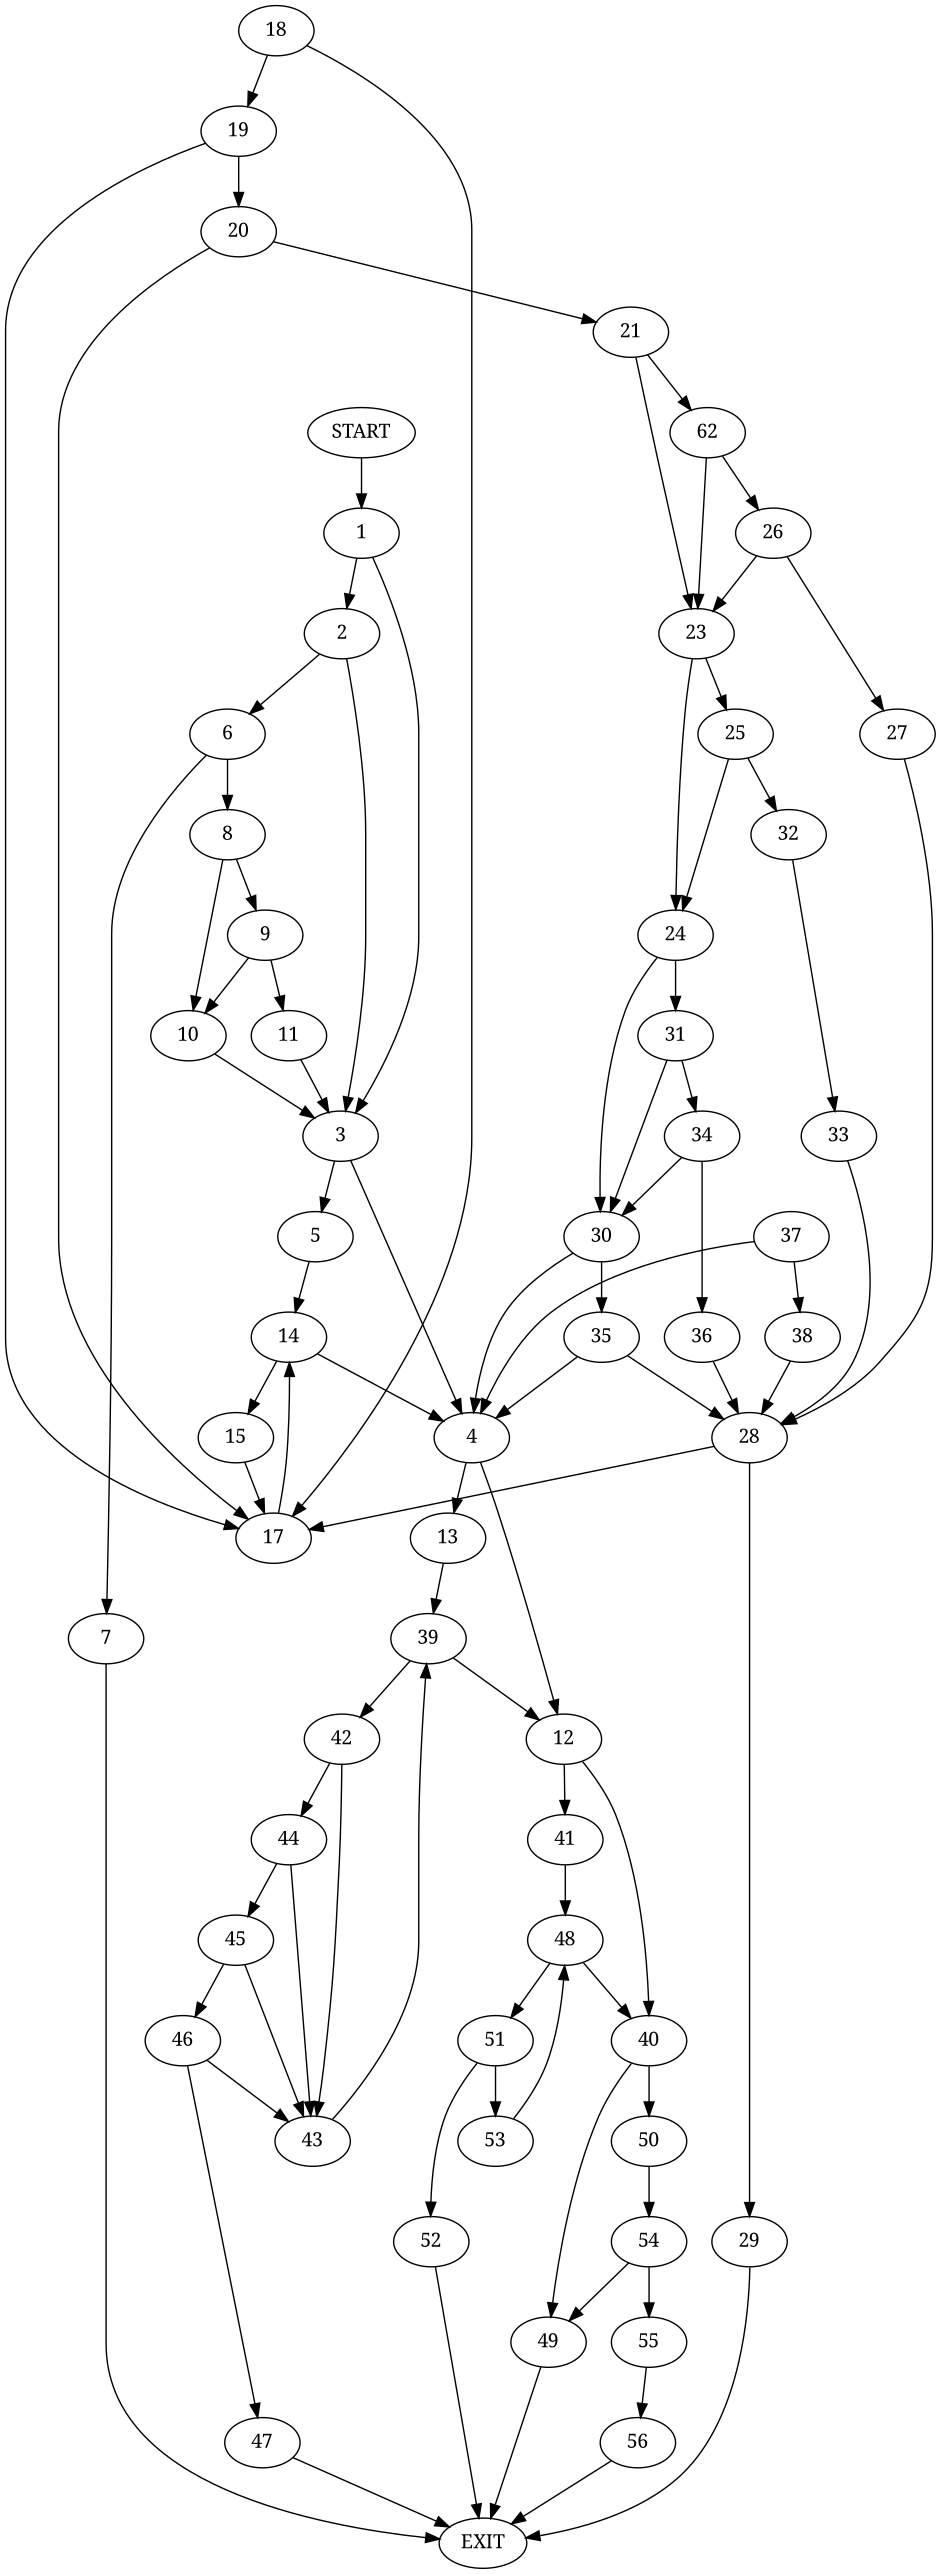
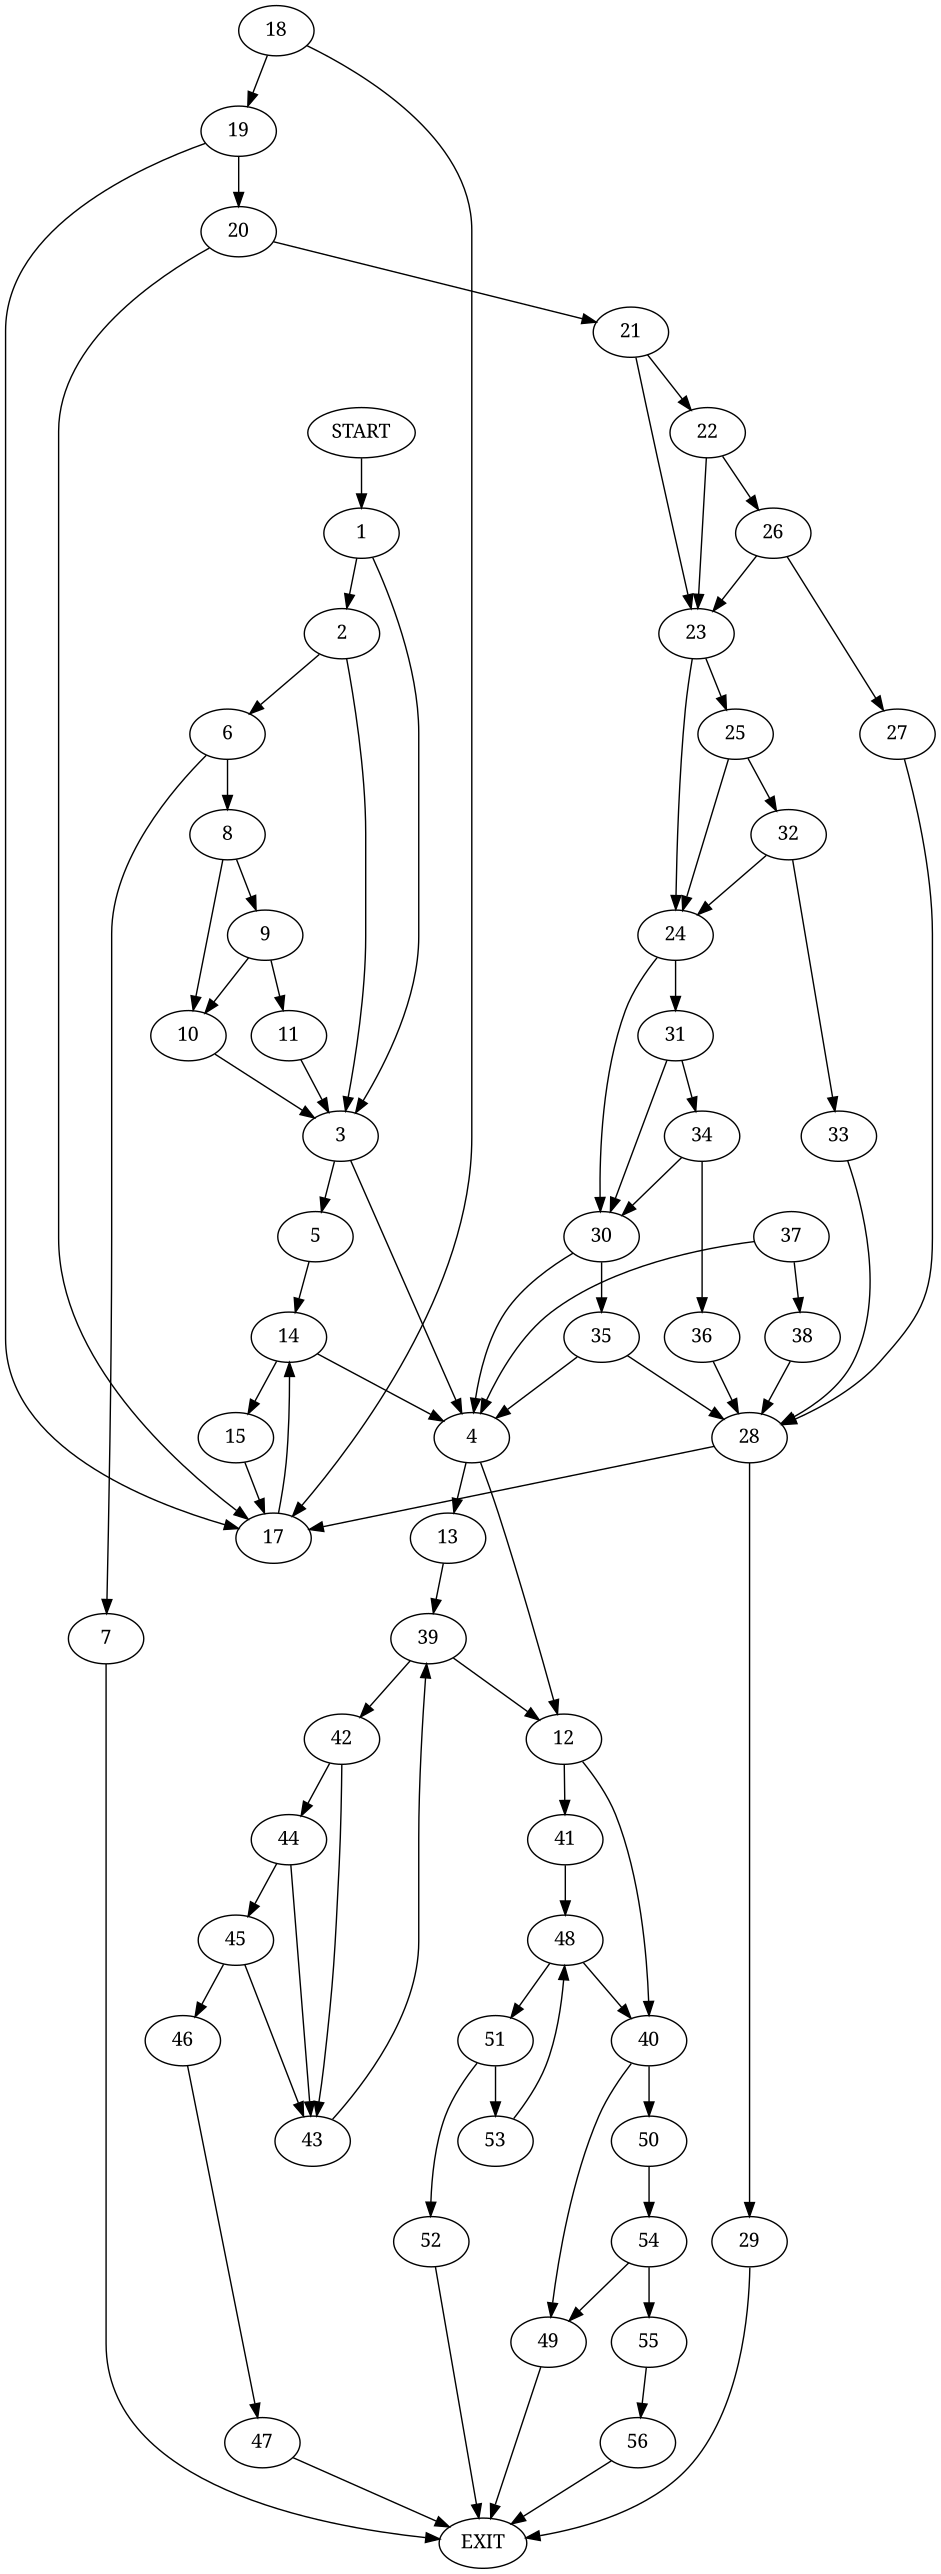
(708, 433) -> (708, 433)
none -> (738, 880)
(242, 2087) -> none
